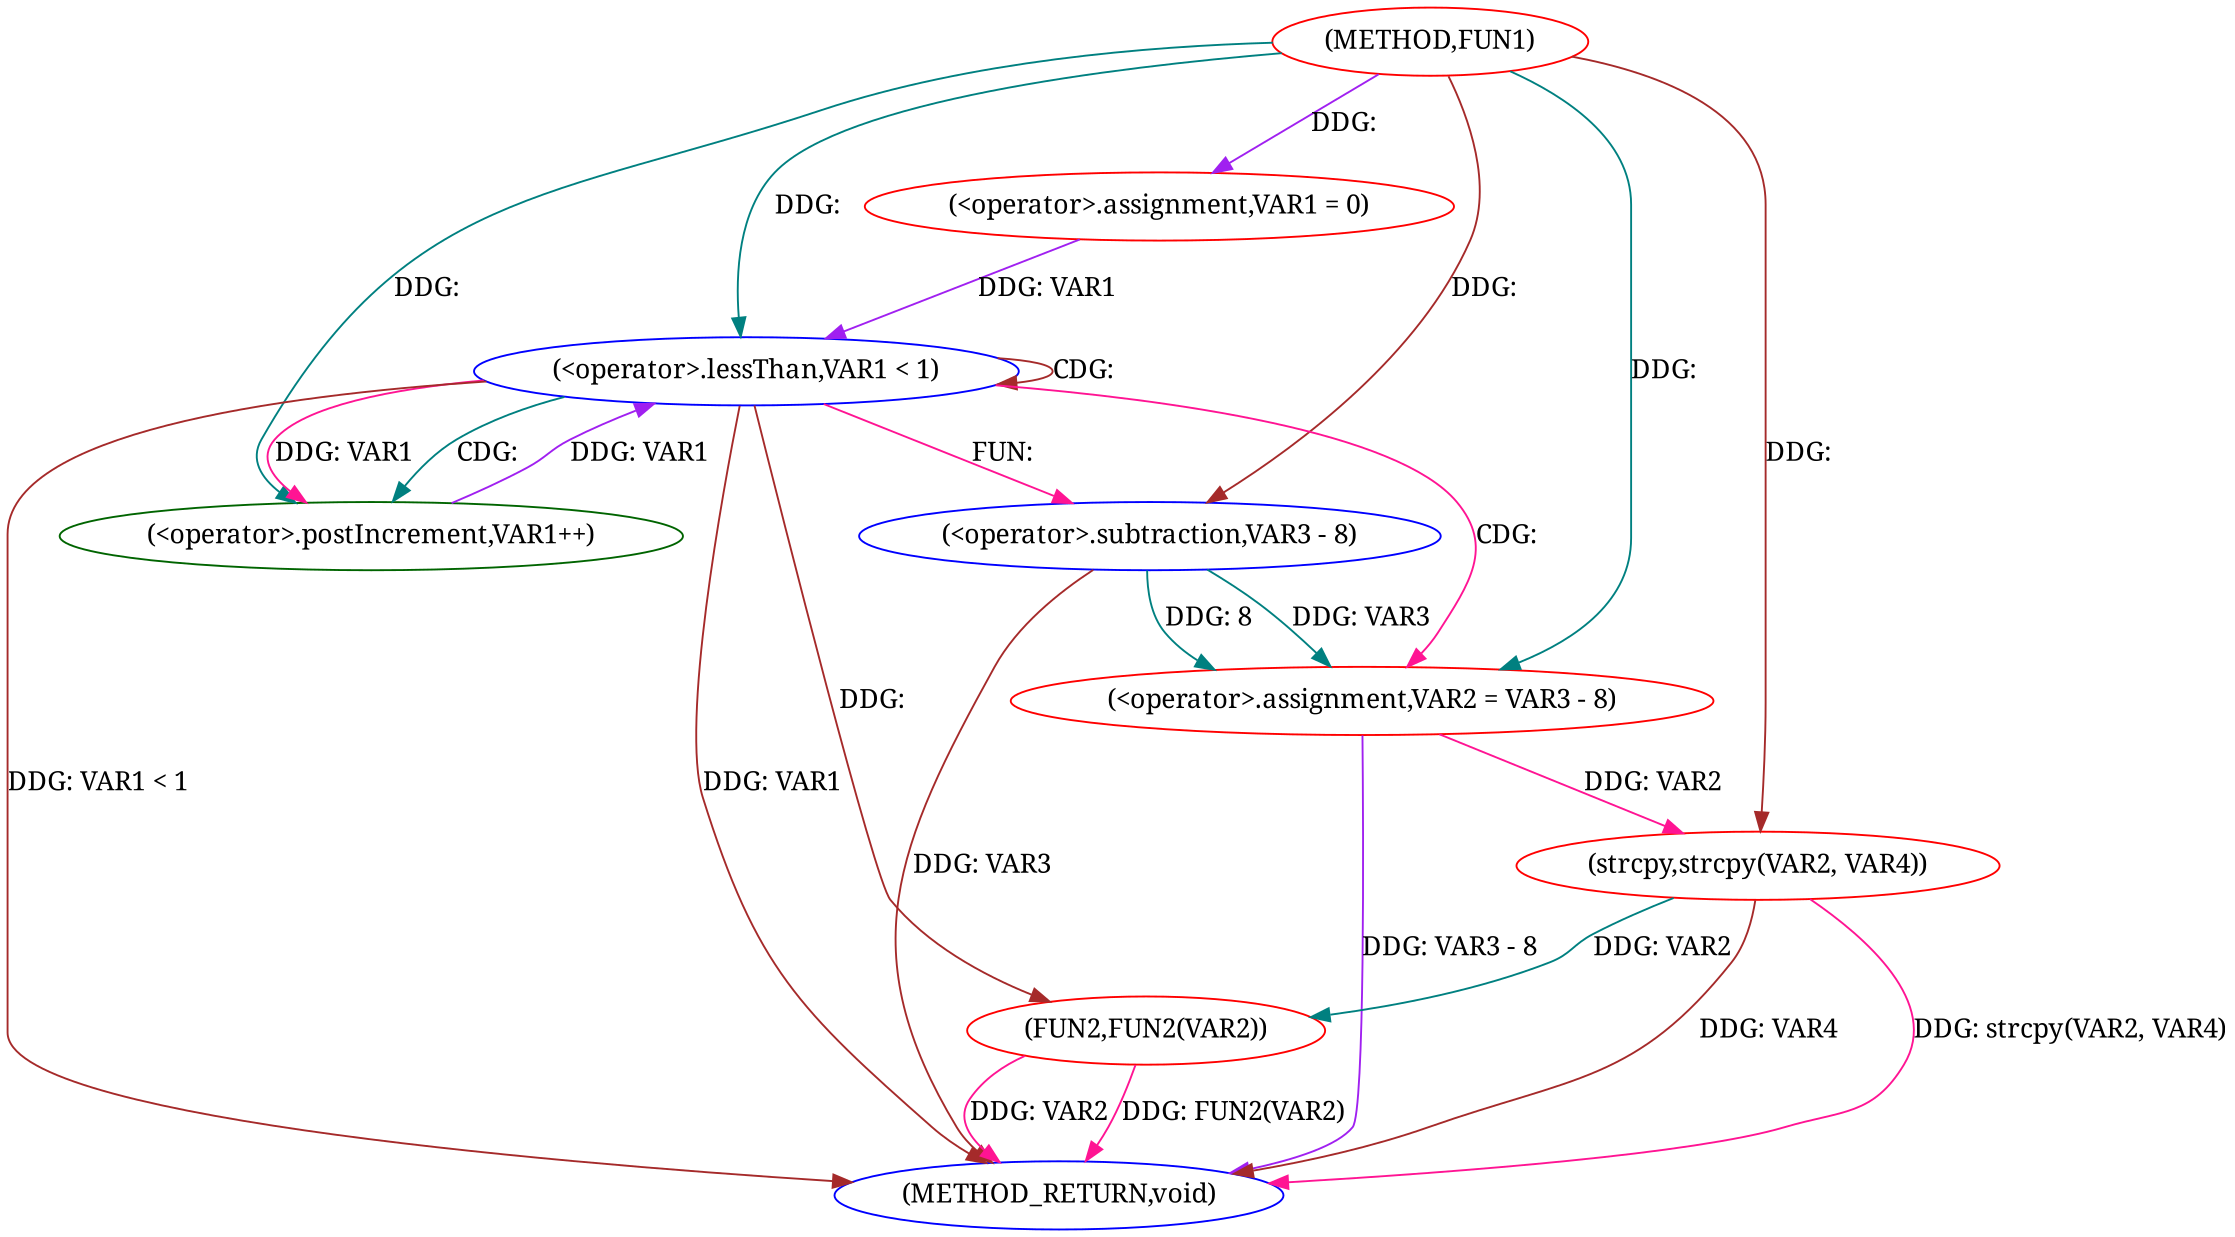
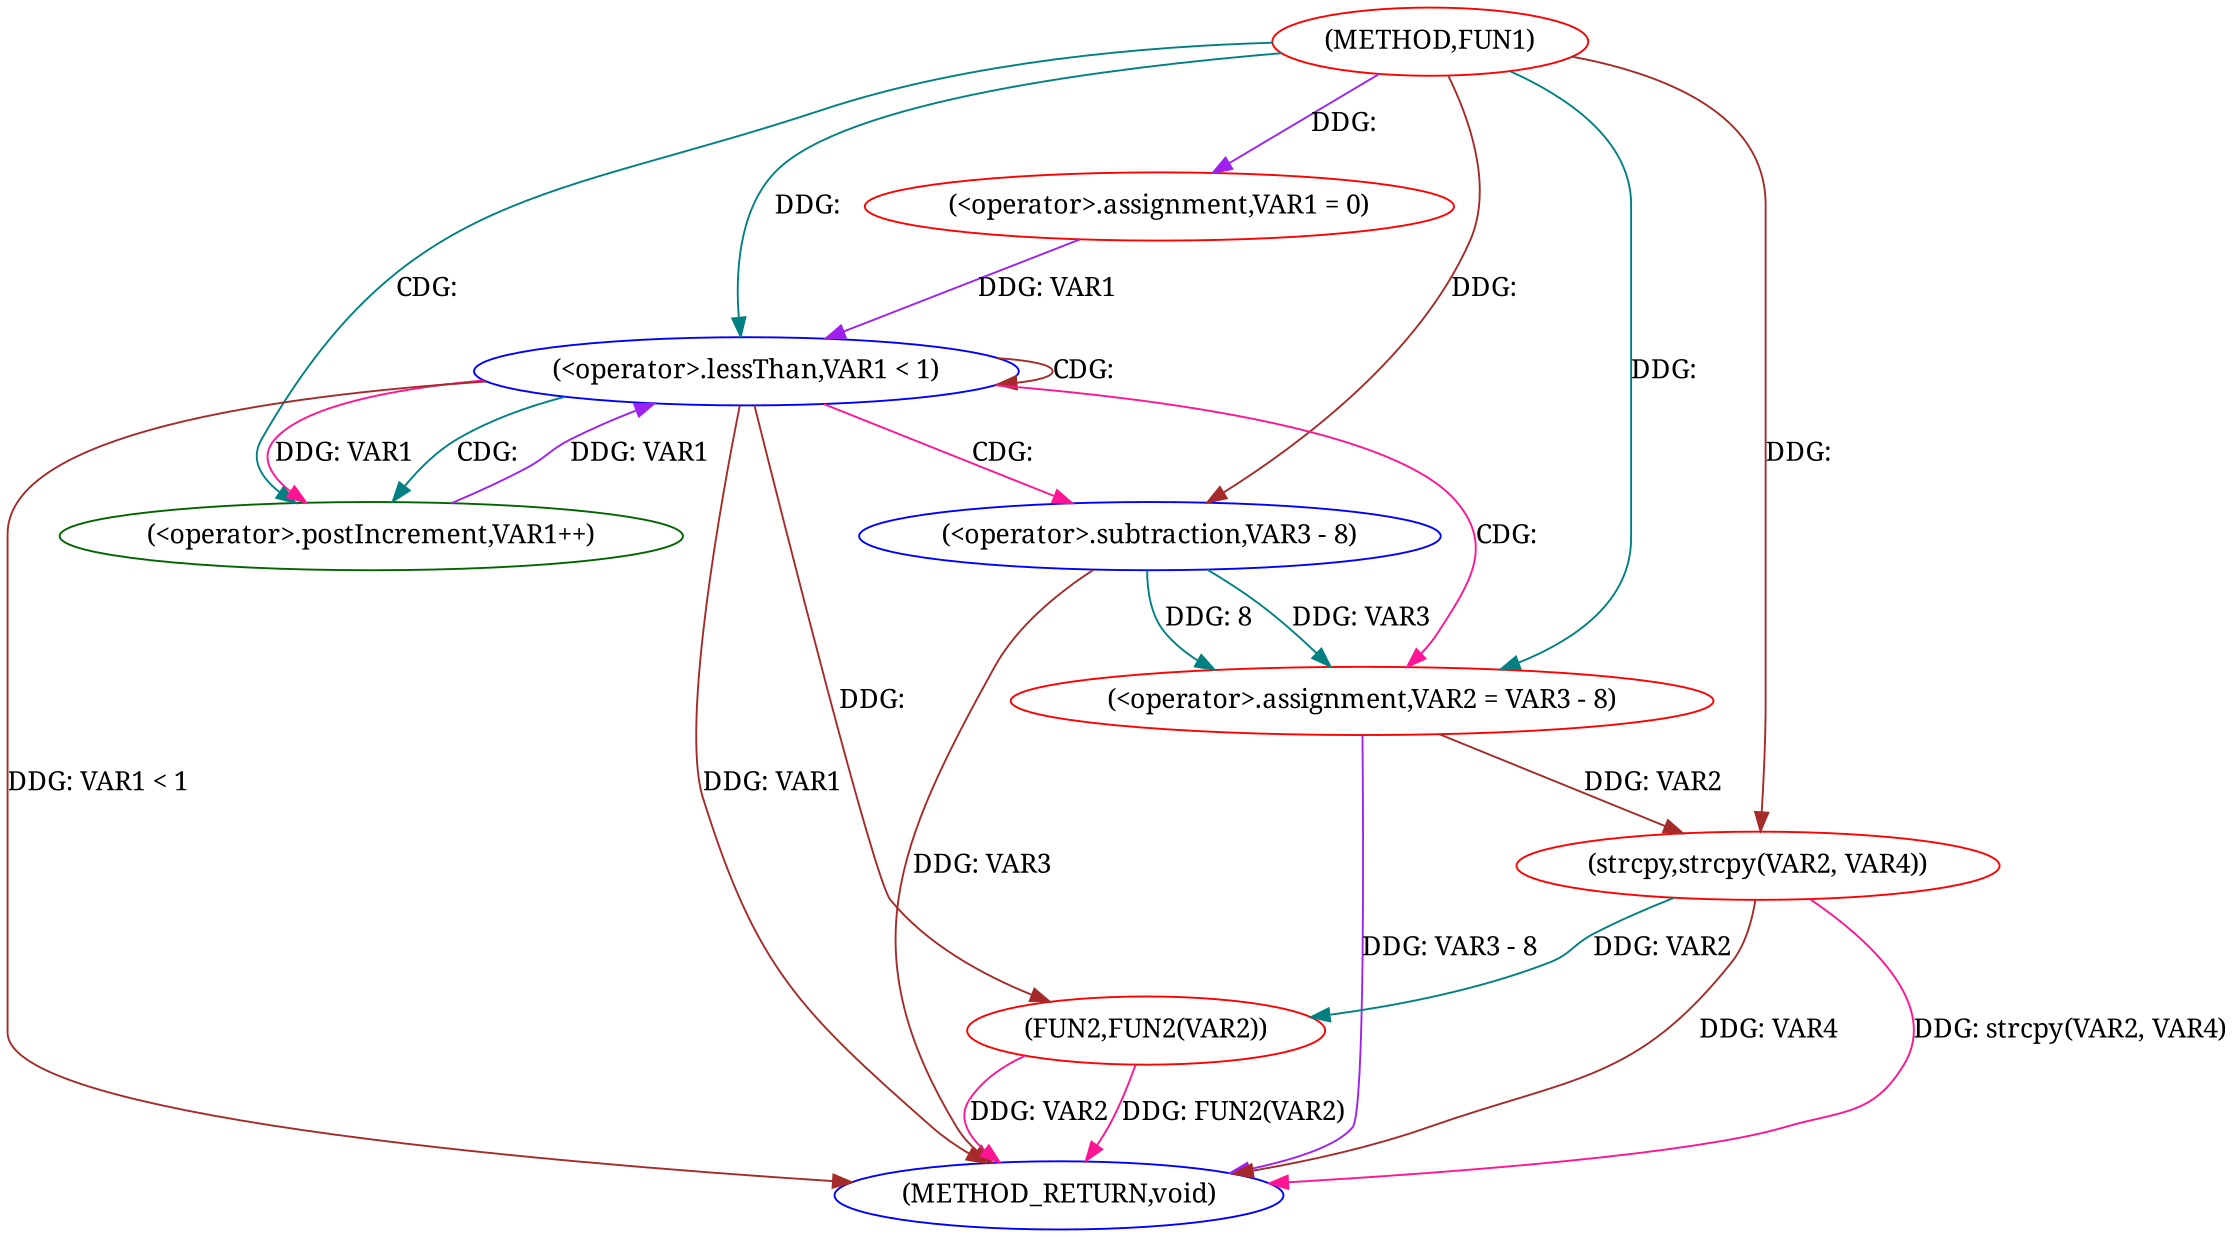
(431, 289) -> (431, 289)
(1007, 454) -> (1007, 454)
(1552, 780) -> (1552, 780)
